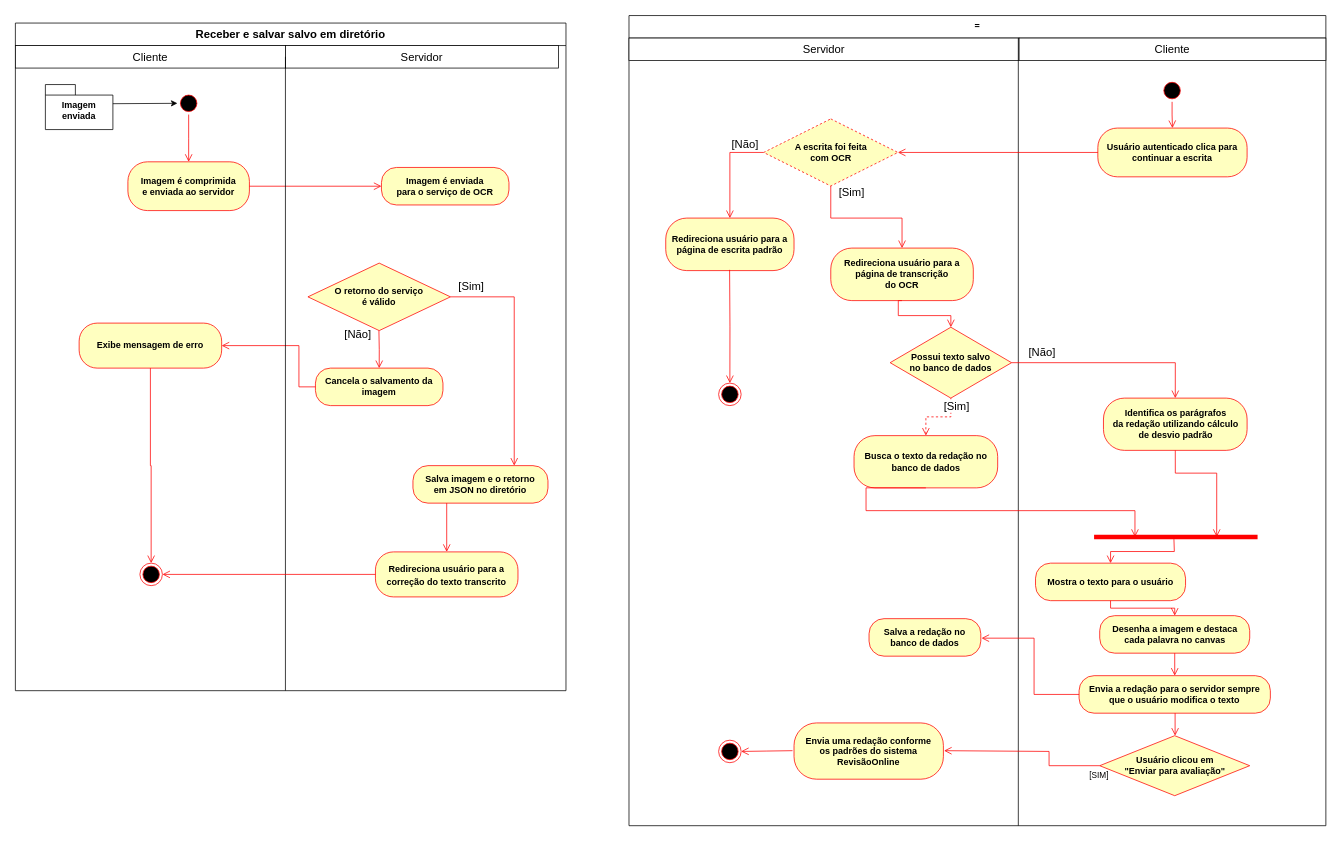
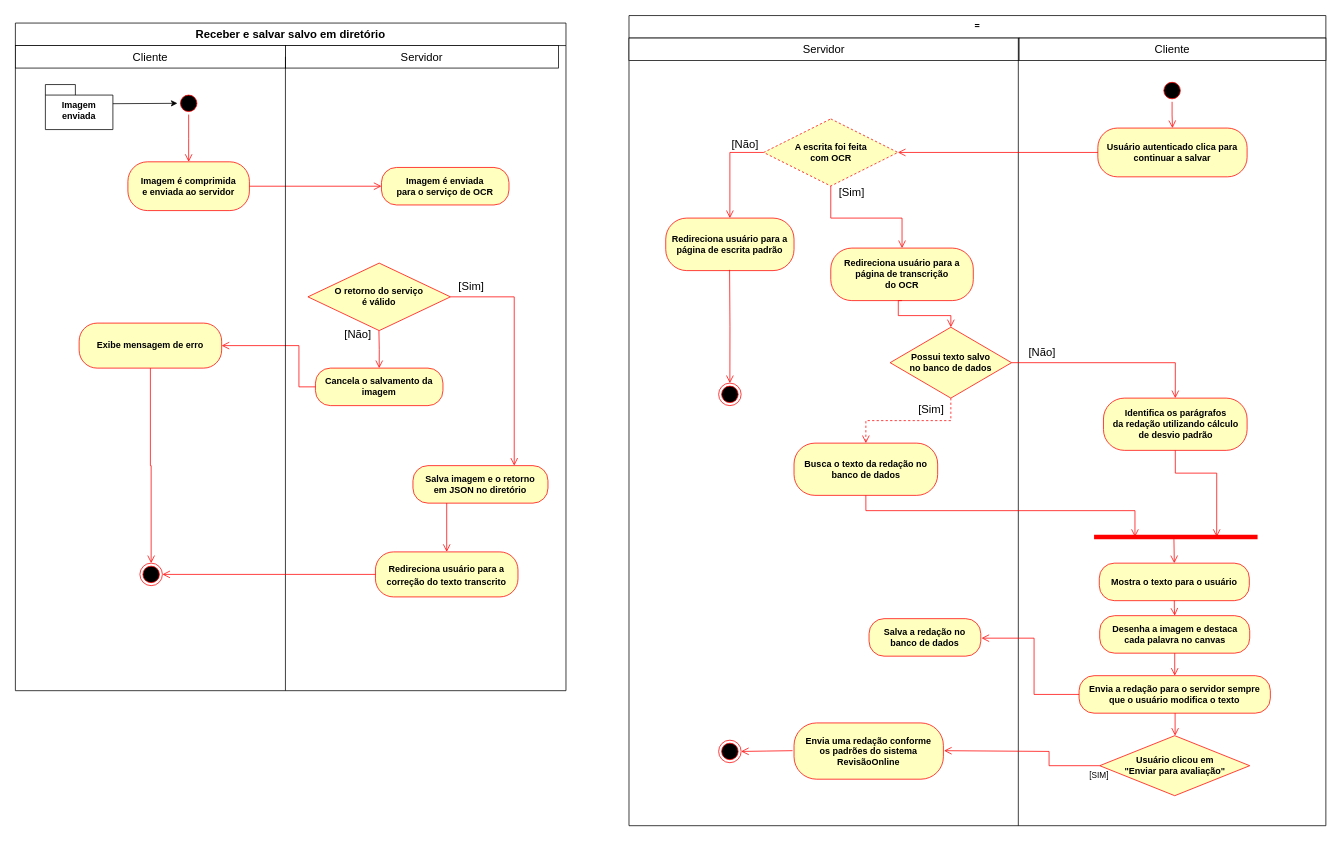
(1172, 153) -> (1172, 153)
(926, 461) -> (866, 469)
(1110, 582) -> (1174, 582)
